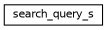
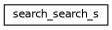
(53, 15) -> (56, 15)
